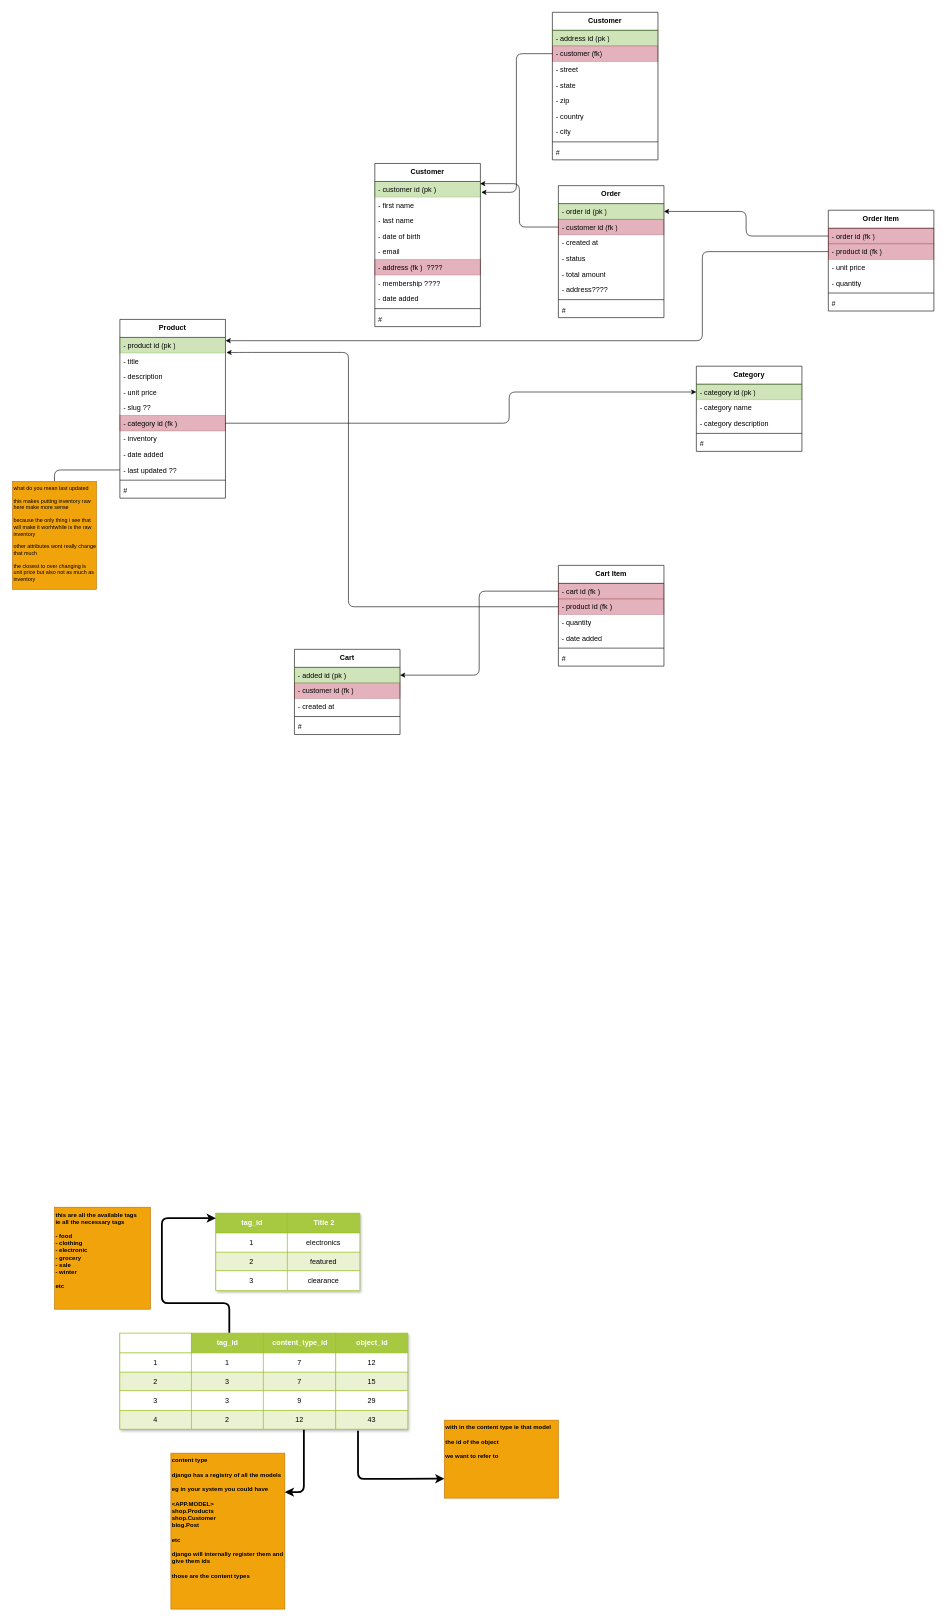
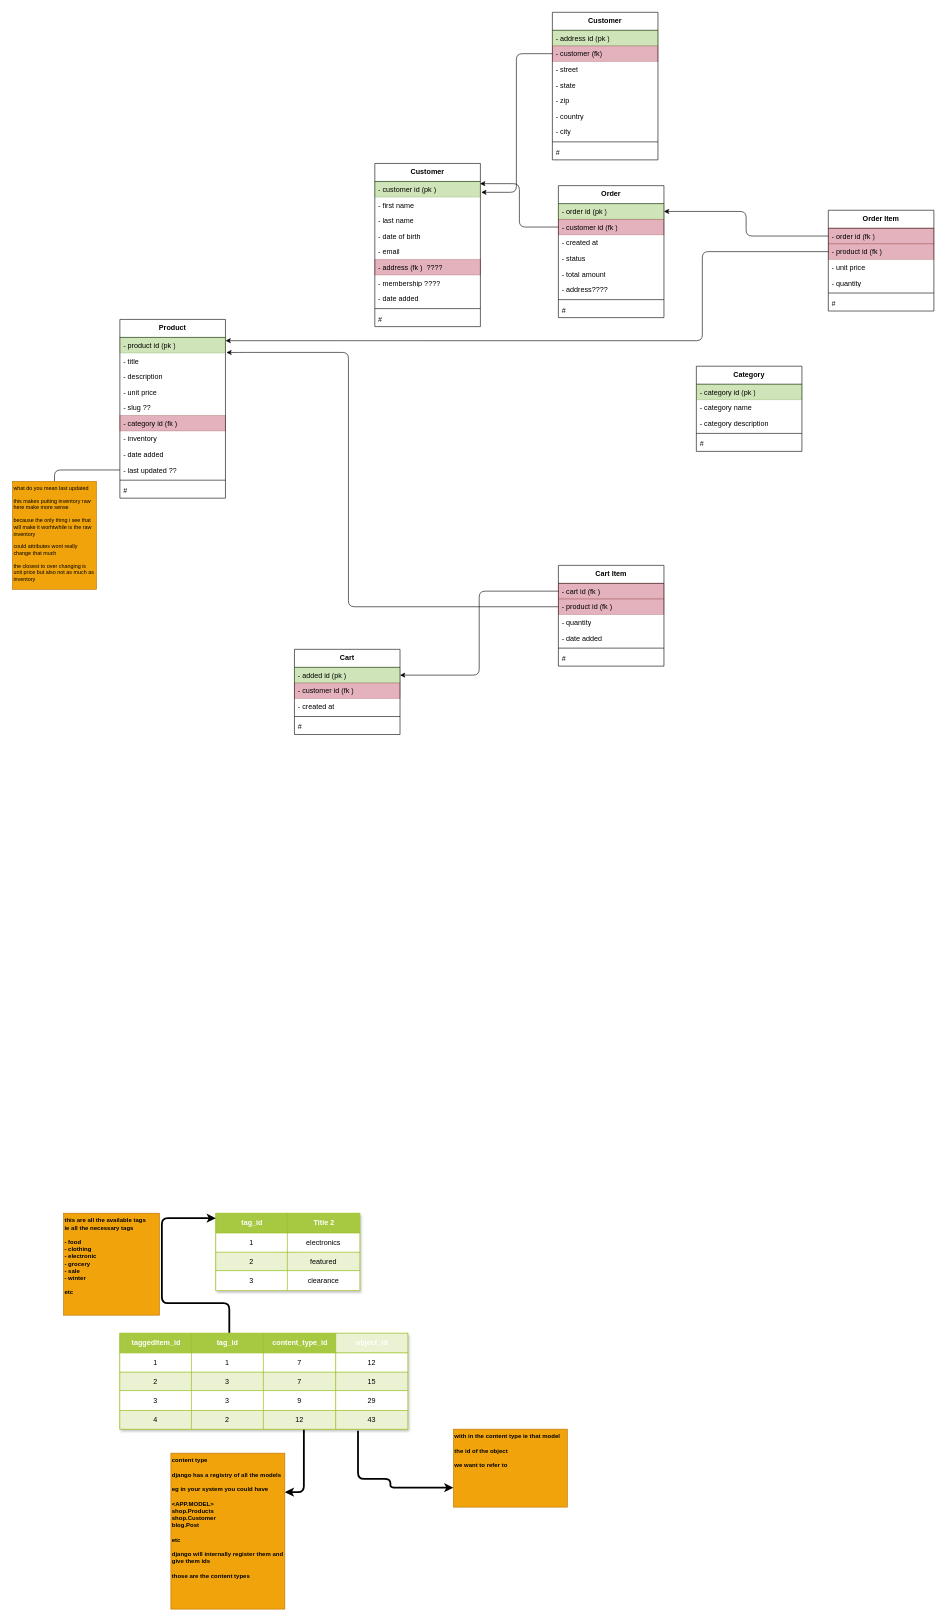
(508, 422) -> none
(55, 521) -> (55, 521)
(102, 1259) -> (111, 1265)
(155, 1343) -> (155, 1343)
(372, 1343) -> (372, 1343)
(501, 1460) -> (510, 1469)
